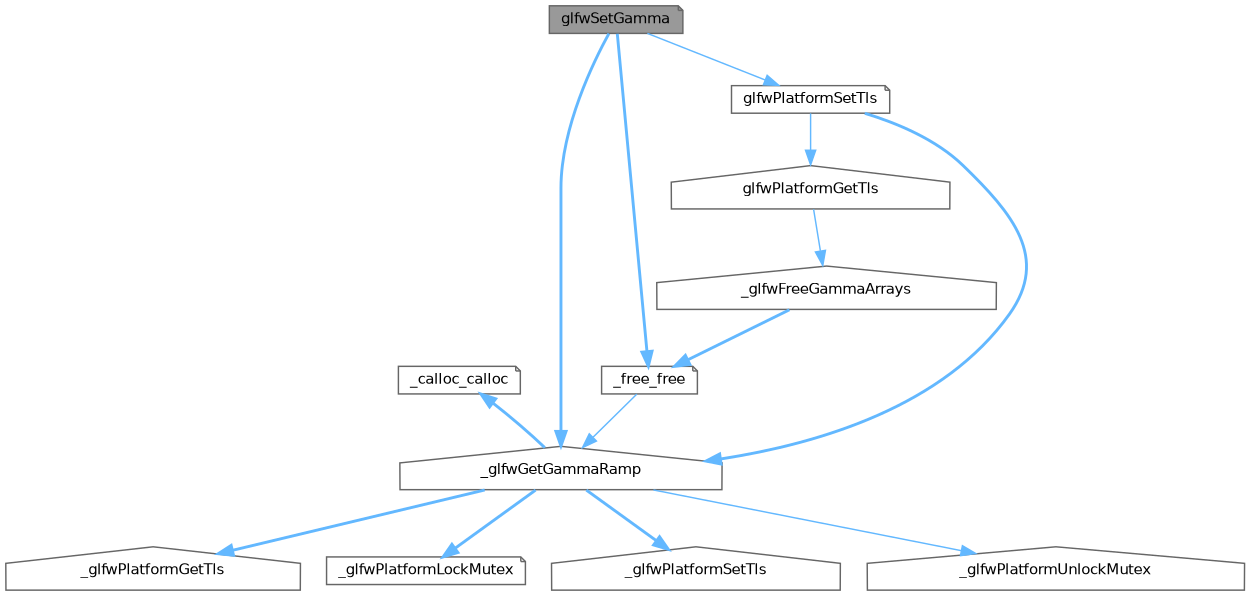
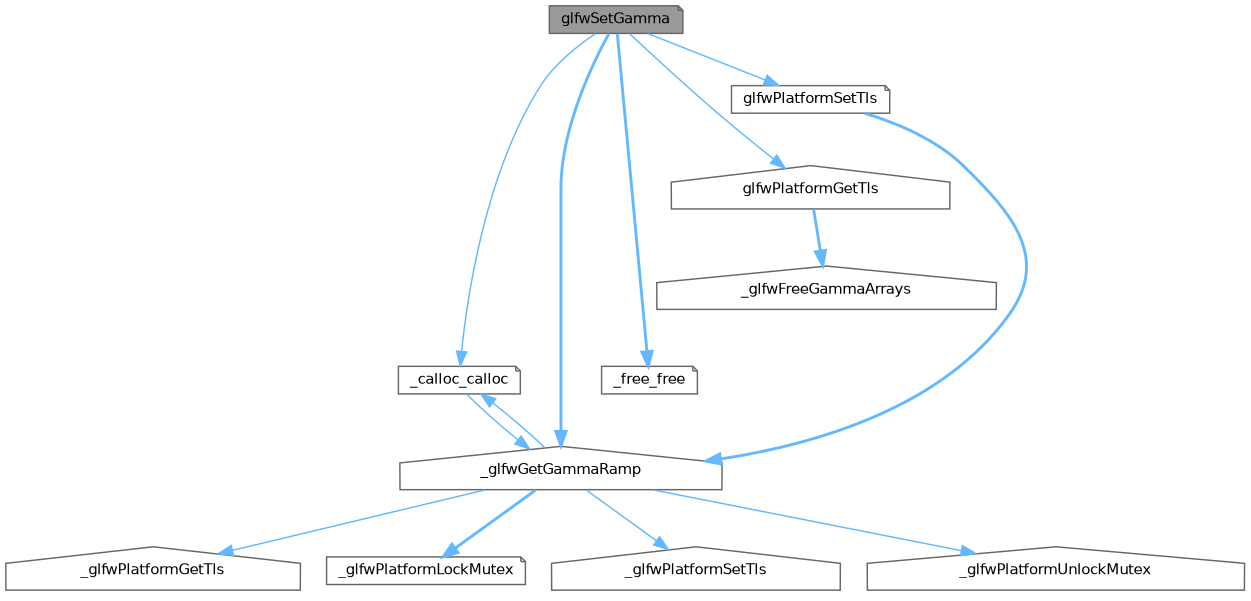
(811, 132) -> (700, 98)
none -> (498, 178)
(817, 230) -> (817, 230)
(739, 335) -> none
(615, 416) -> (492, 418)
(519, 425) -> (519, 425)
(621, 515) -> (621, 515)
(359, 520) -> (359, 520)
